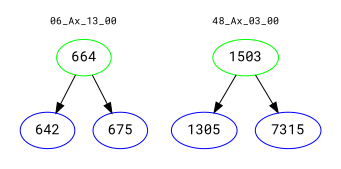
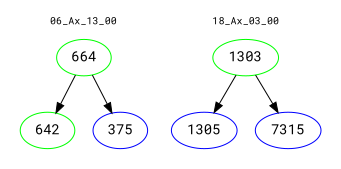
(246, 22) -> (246, 22)
(246, 58) -> (246, 58)
(48, 130) -> (48, 130)
(120, 130) -> (120, 130)
